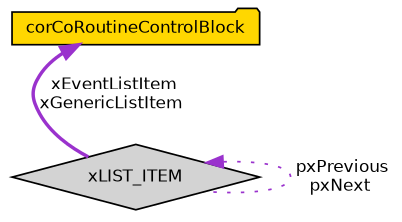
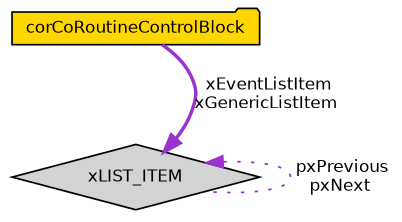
(38, 110) -> (195, 88)
